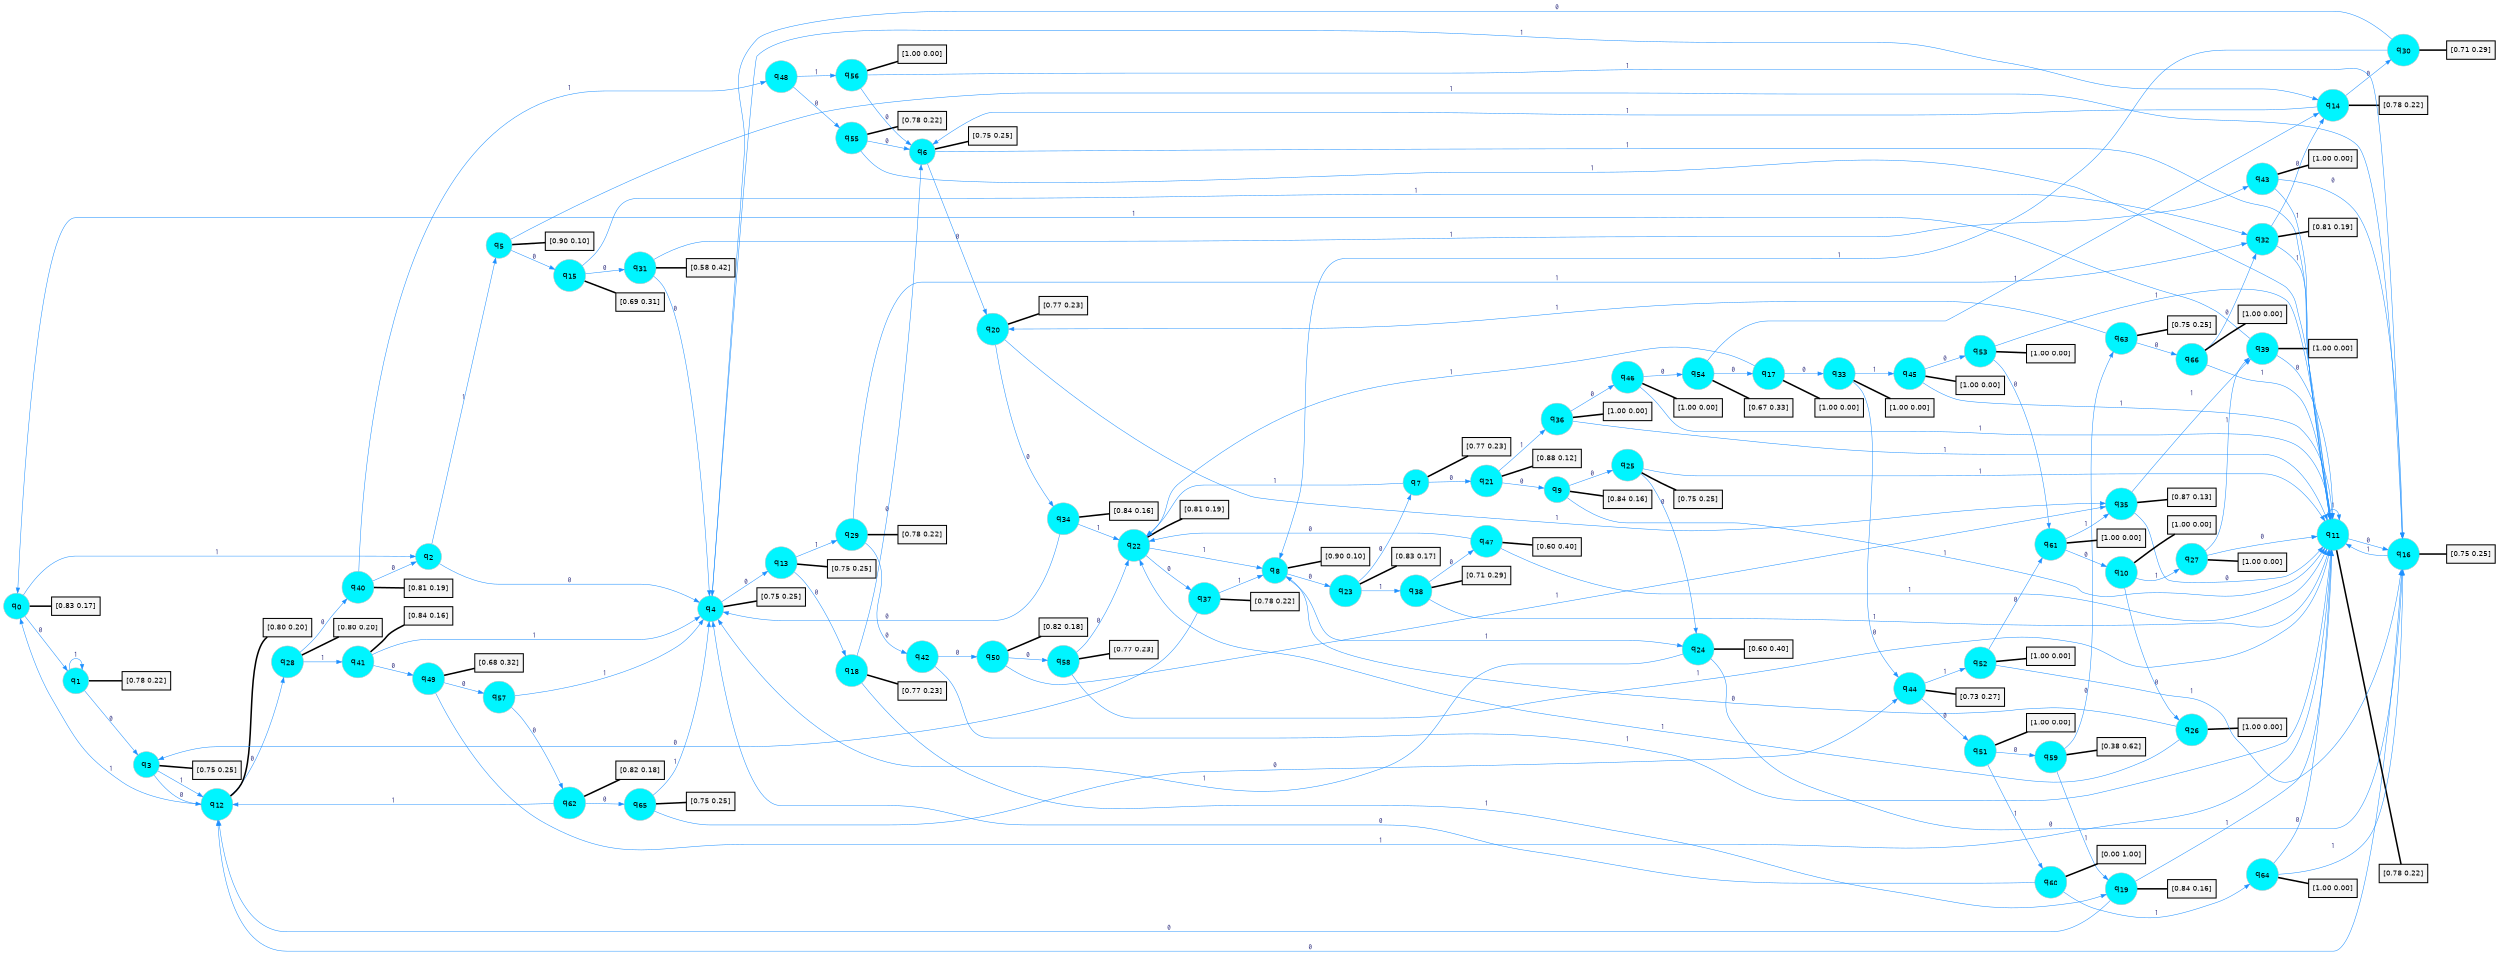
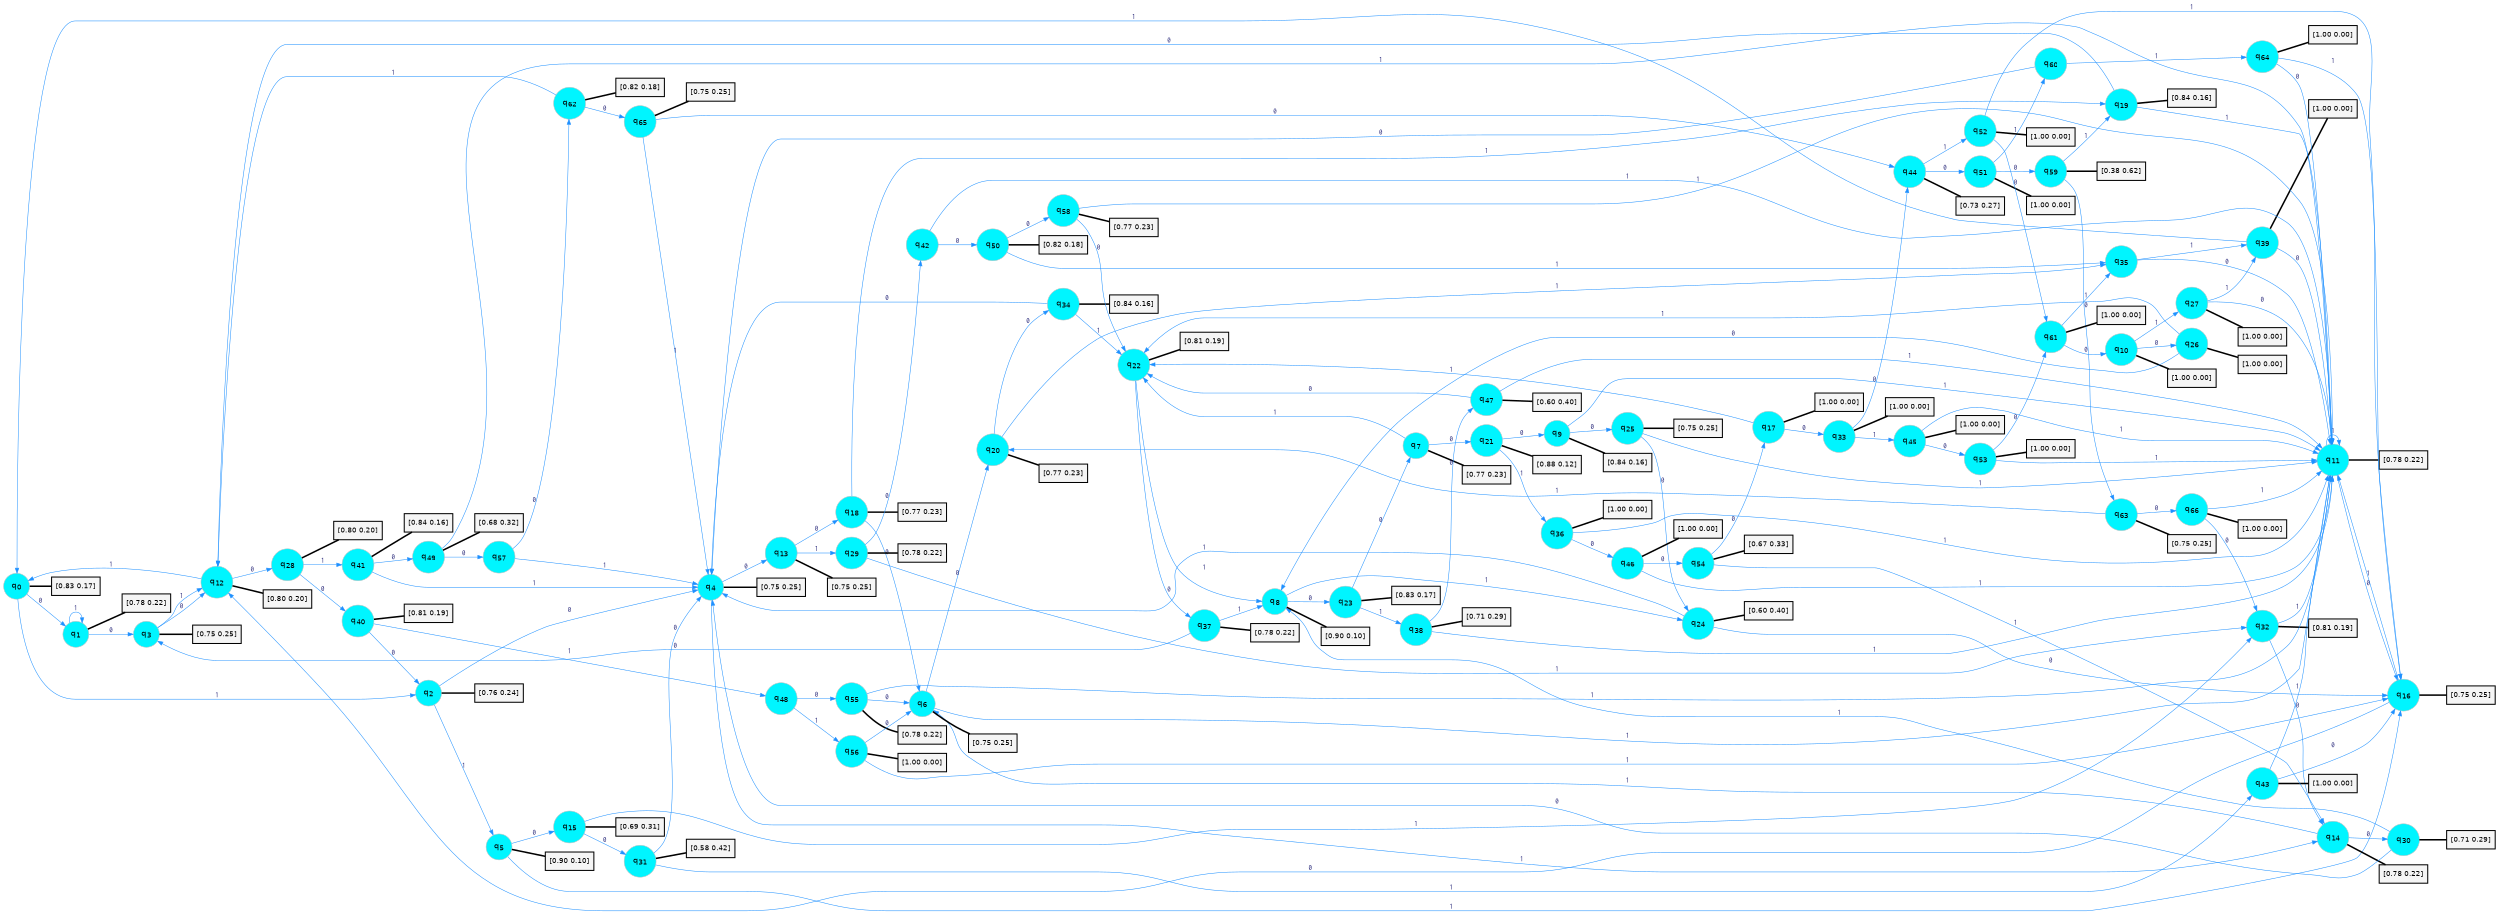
(2192, 497) -> none
none -> (499, 693)
(2121, 855) -> none
